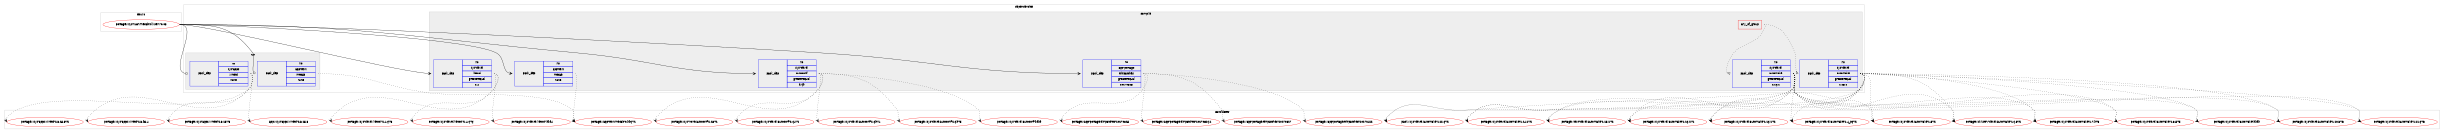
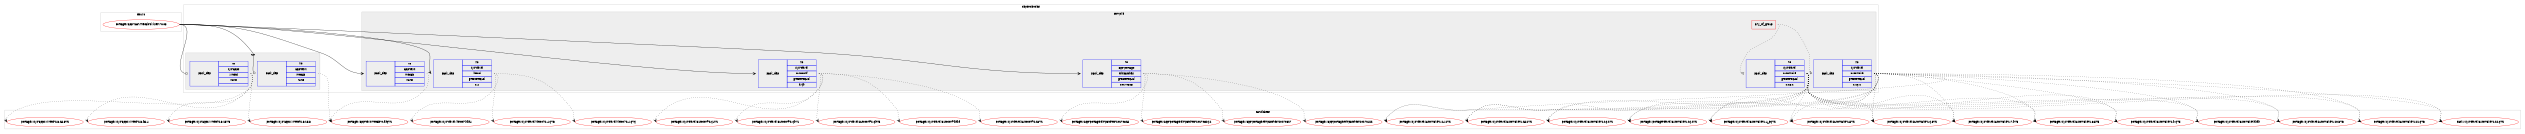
(141, 25) -> (141, 25)
(289, 122) -> (289, 122)
(694, 122) -> (1019, 122)
(1587, 122) -> (1506, 122)
(1750, 122) -> (1669, 122)
(1993, 122) -> (1912, 122)
none -> (2156, 122)
